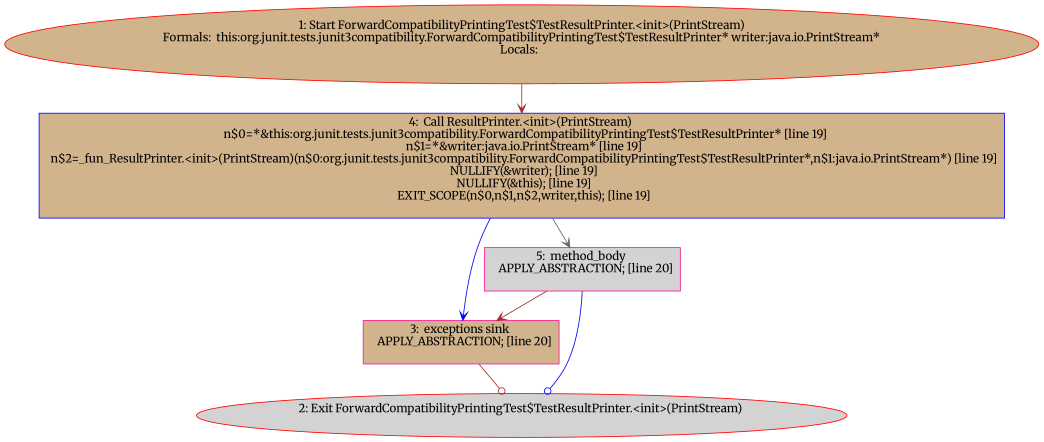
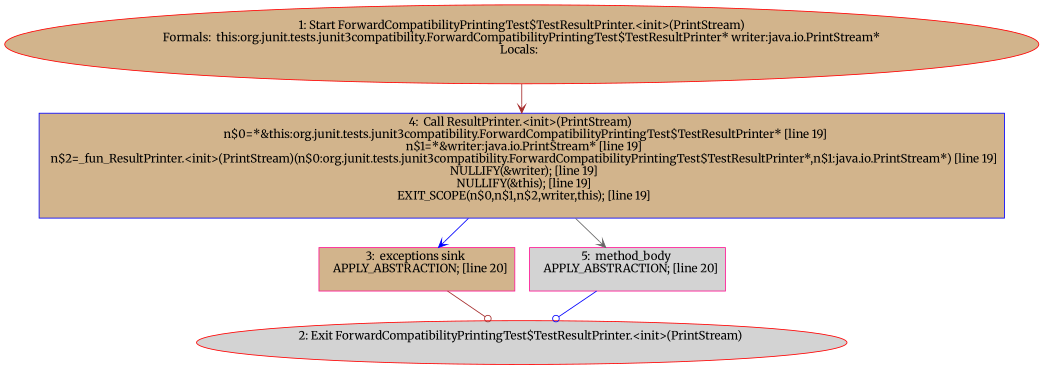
(525, 304) -> none
